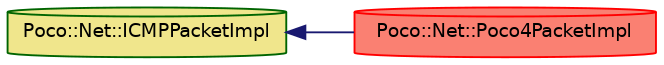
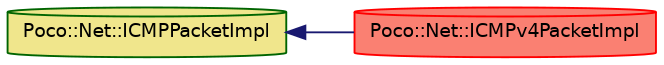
(505, 32) -> (505, 32)
